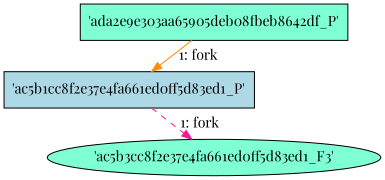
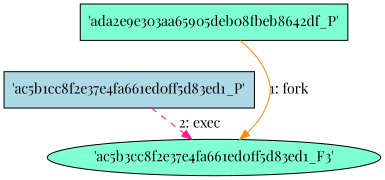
(176, 53) -> (270, 85)
(200, 124) -> (200, 124)
